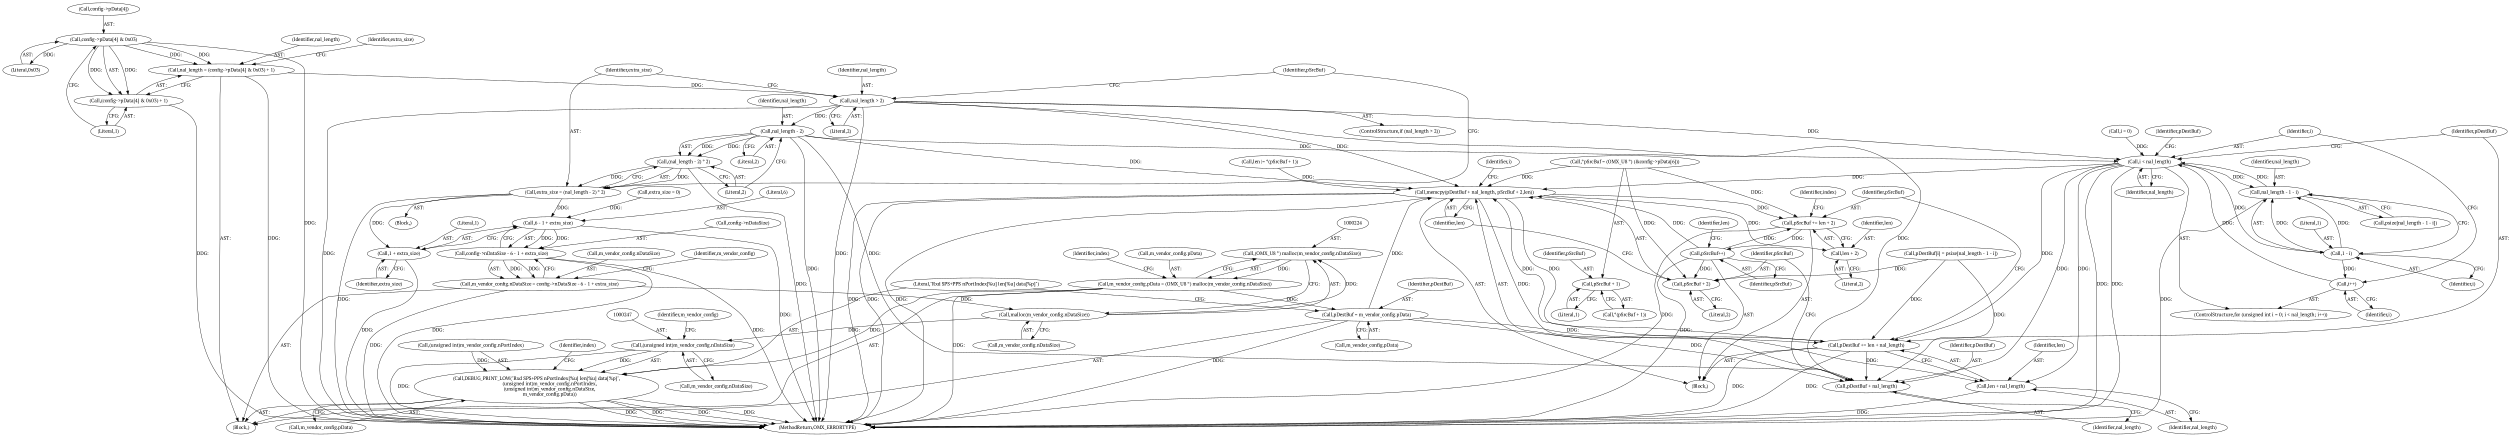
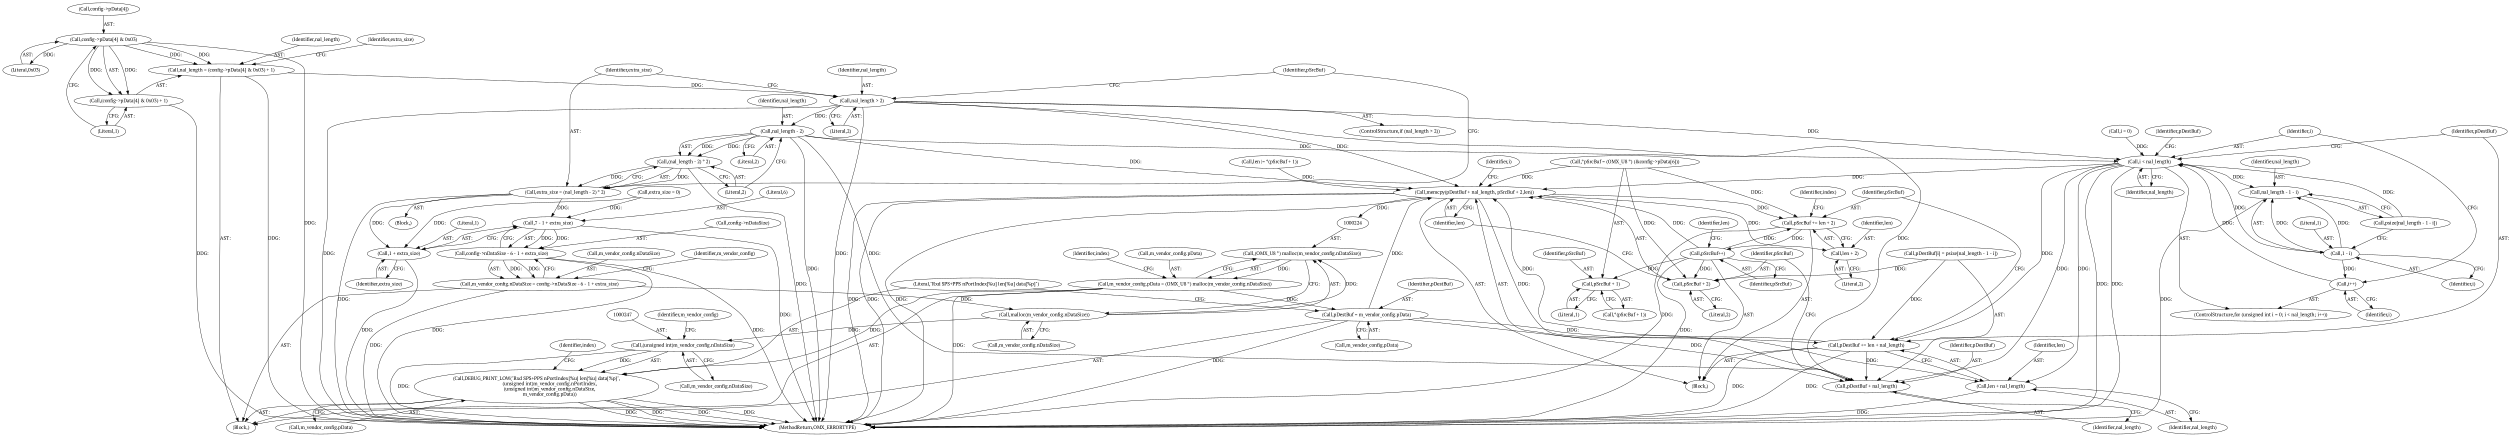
(176, 85) -> none
(2227, 169) -> (2298, 176)
none -> (515, 204)
(2438, 211) -> (2374, 238)
(548, 223) -> (548, 223)
none -> (1651, 265)
(2000, 315) -> (2000, 315)
(1610, 327) -> (1375, 206)
(471, 345) -> none
